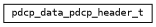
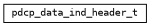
(78, 13) -> (75, 13)
